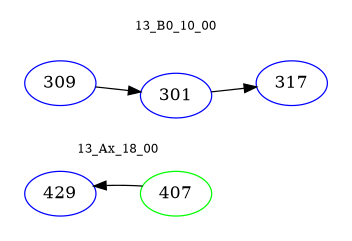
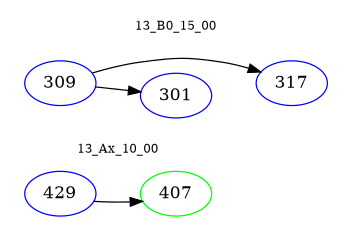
(176, 27) -> (176, 27)
(228, 90) -> (170, 59)
(118, 150) -> (118, 150)
(125, 185) -> (112, 202)
